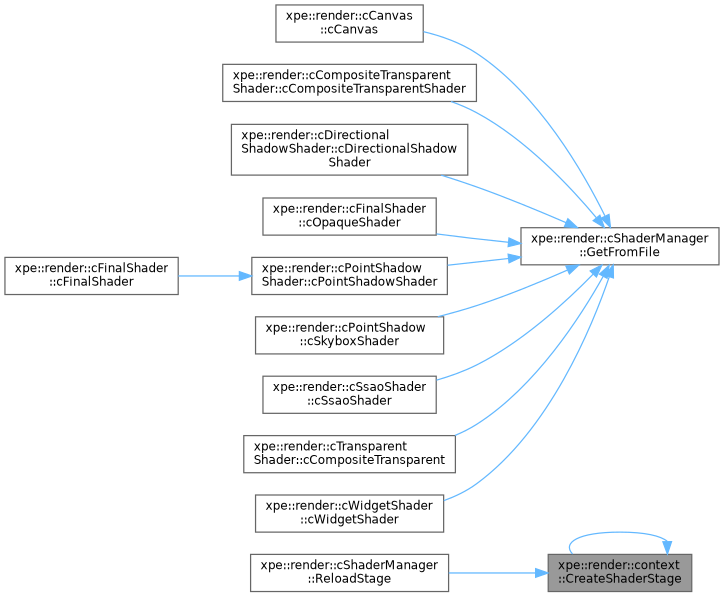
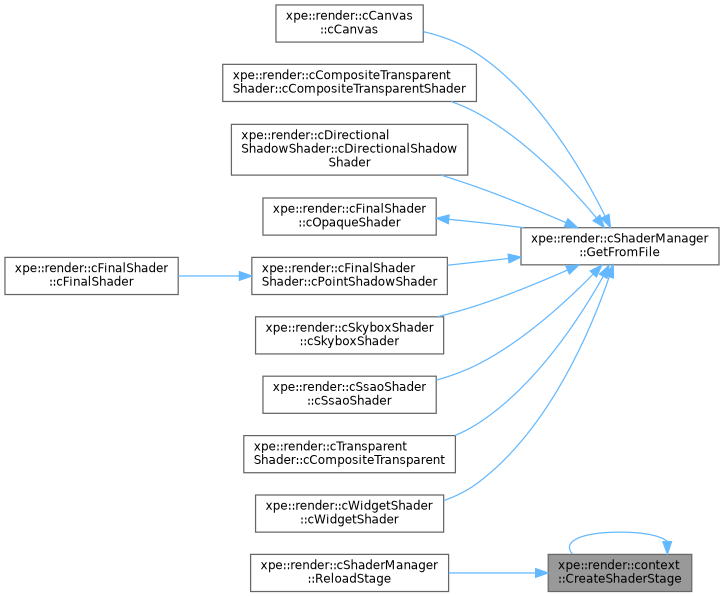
(472, 238) -> (486, 223)
(350, 276) -> (350, 276)
(350, 335) -> (350, 335)
